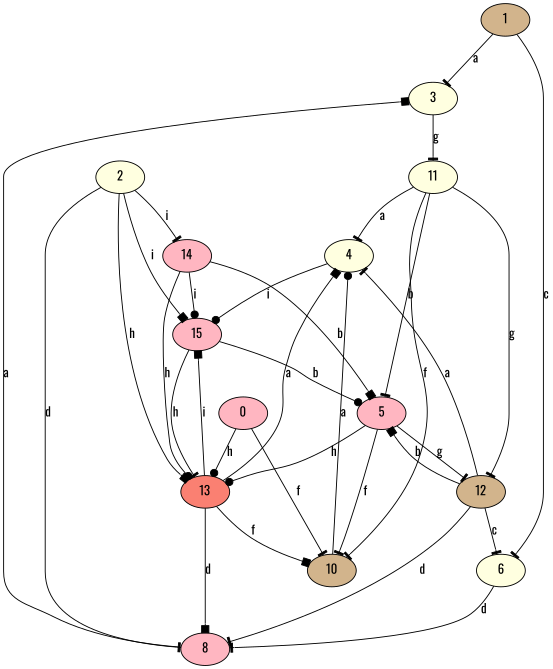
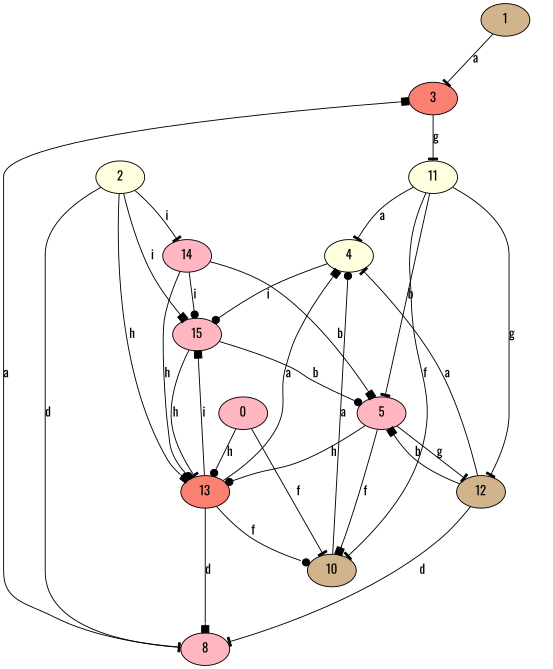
(433, 99) -> (433, 99)
(360, 490) -> (360, 490)
(255, 540) -> (255, 540)
(501, 571) -> none
